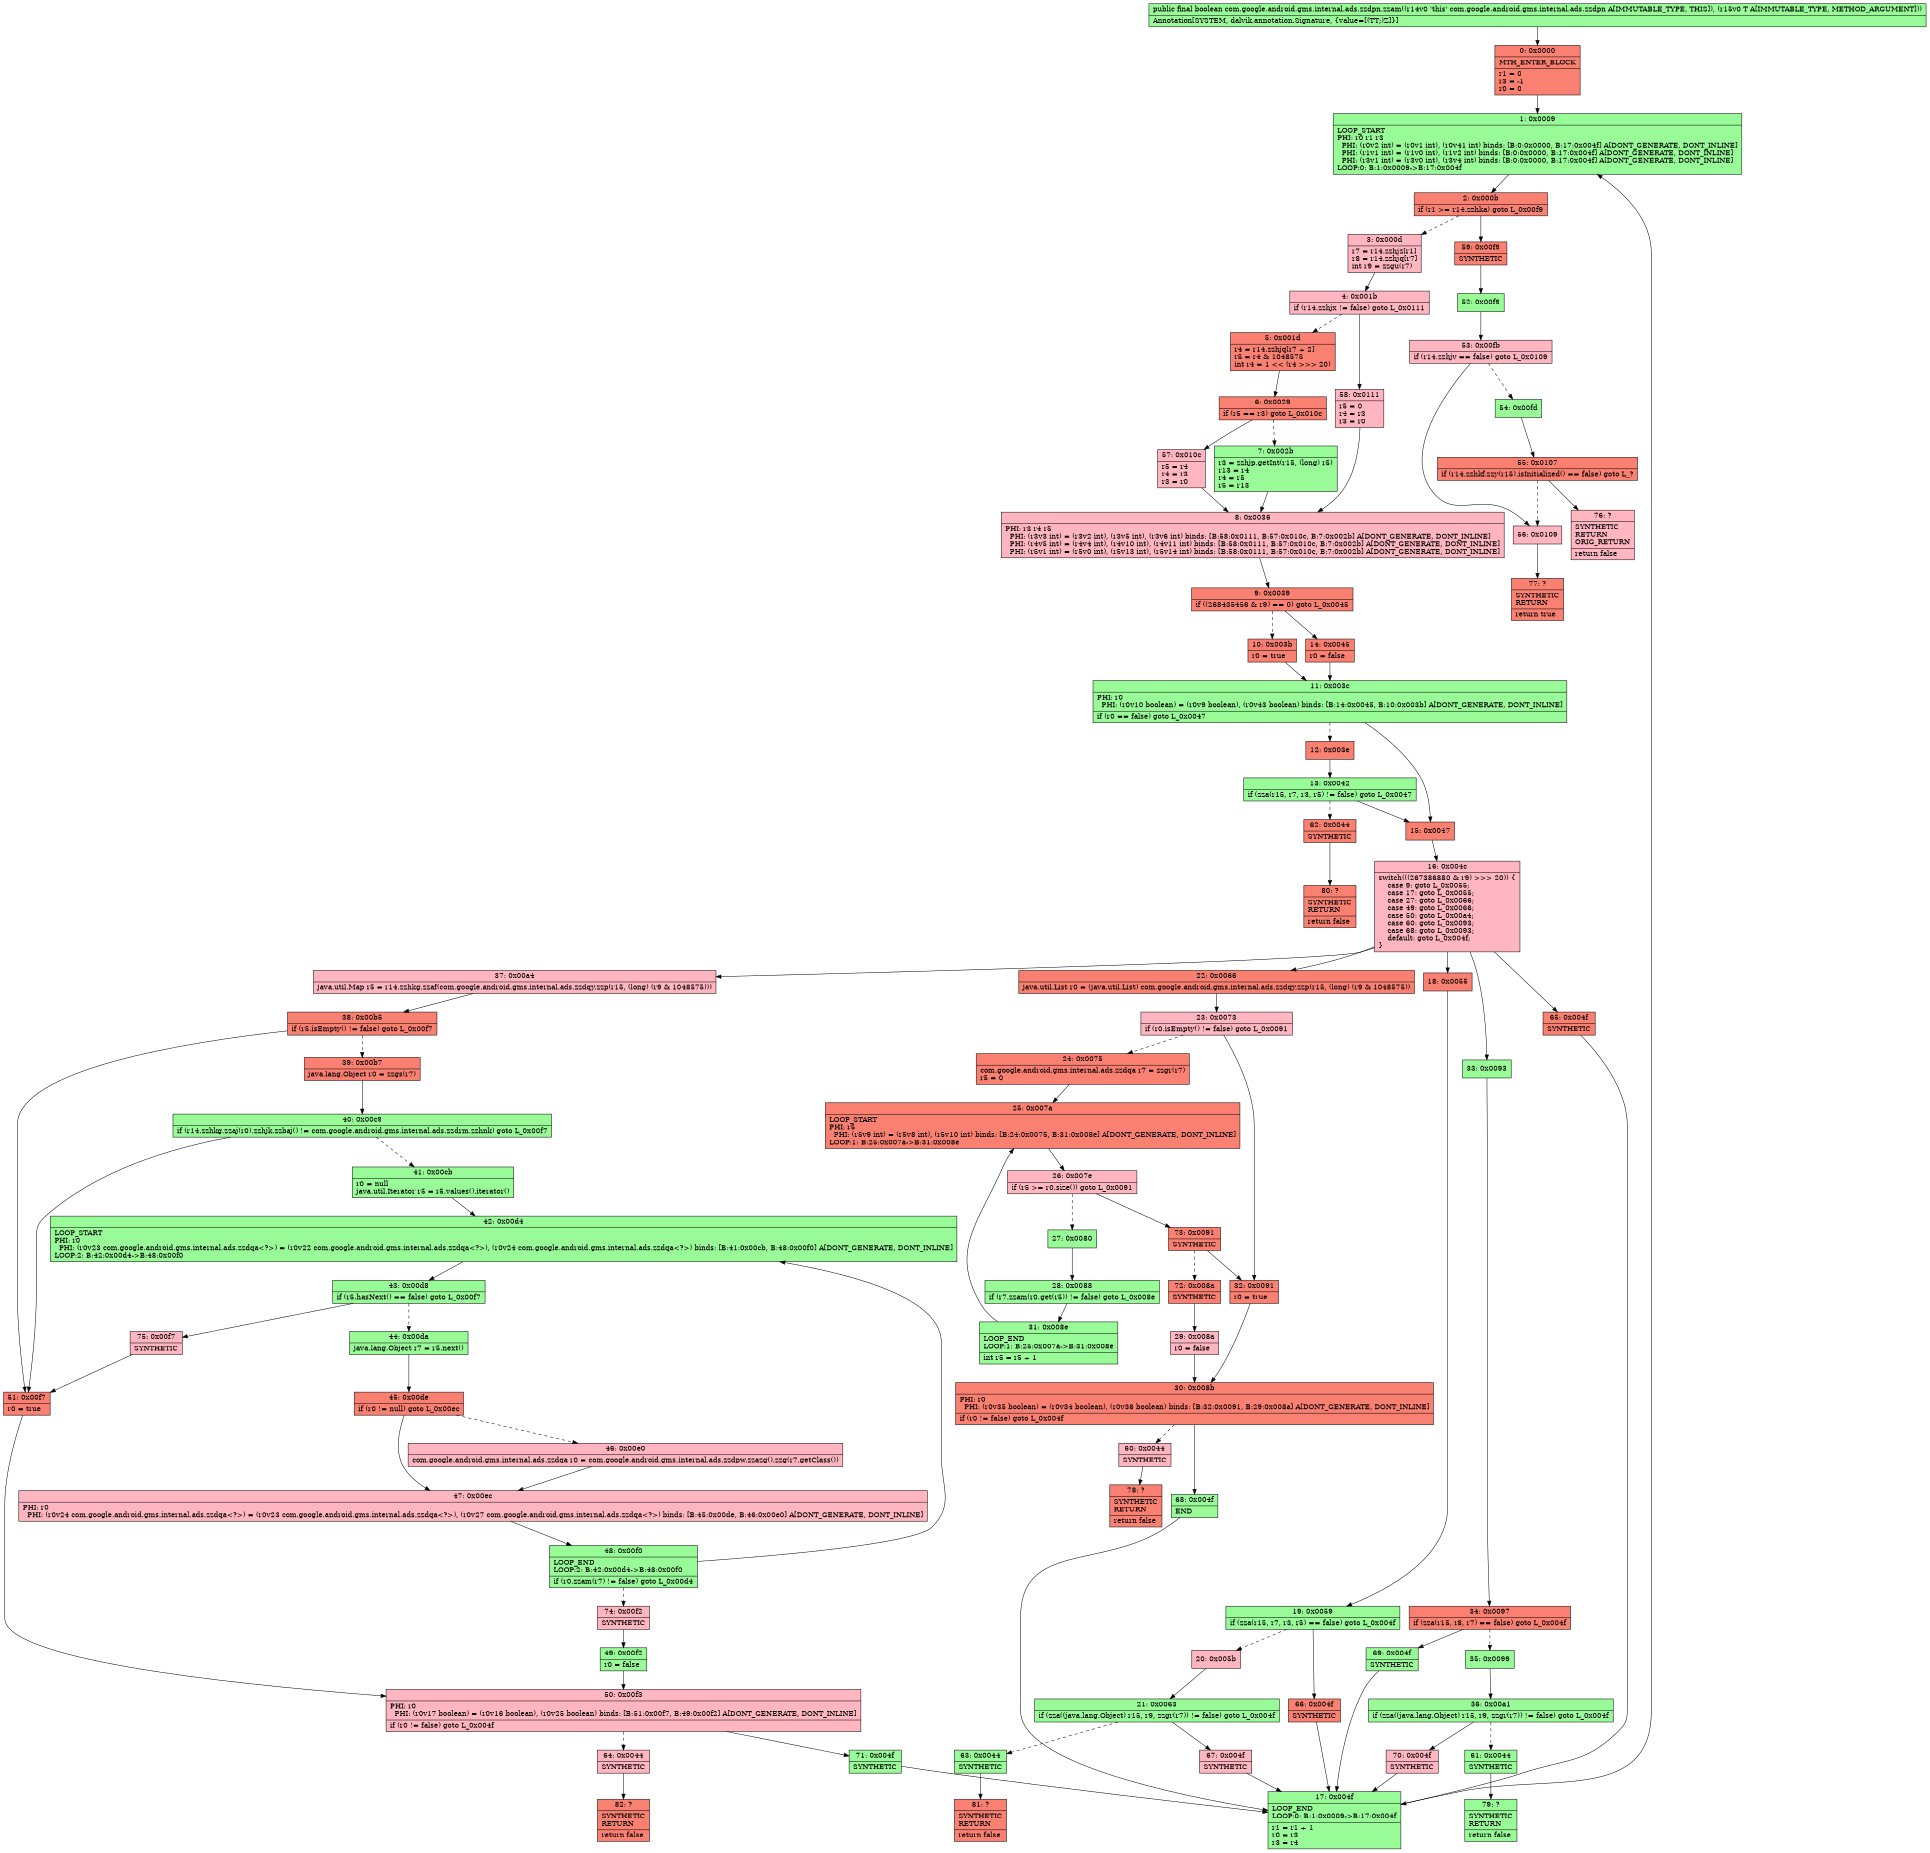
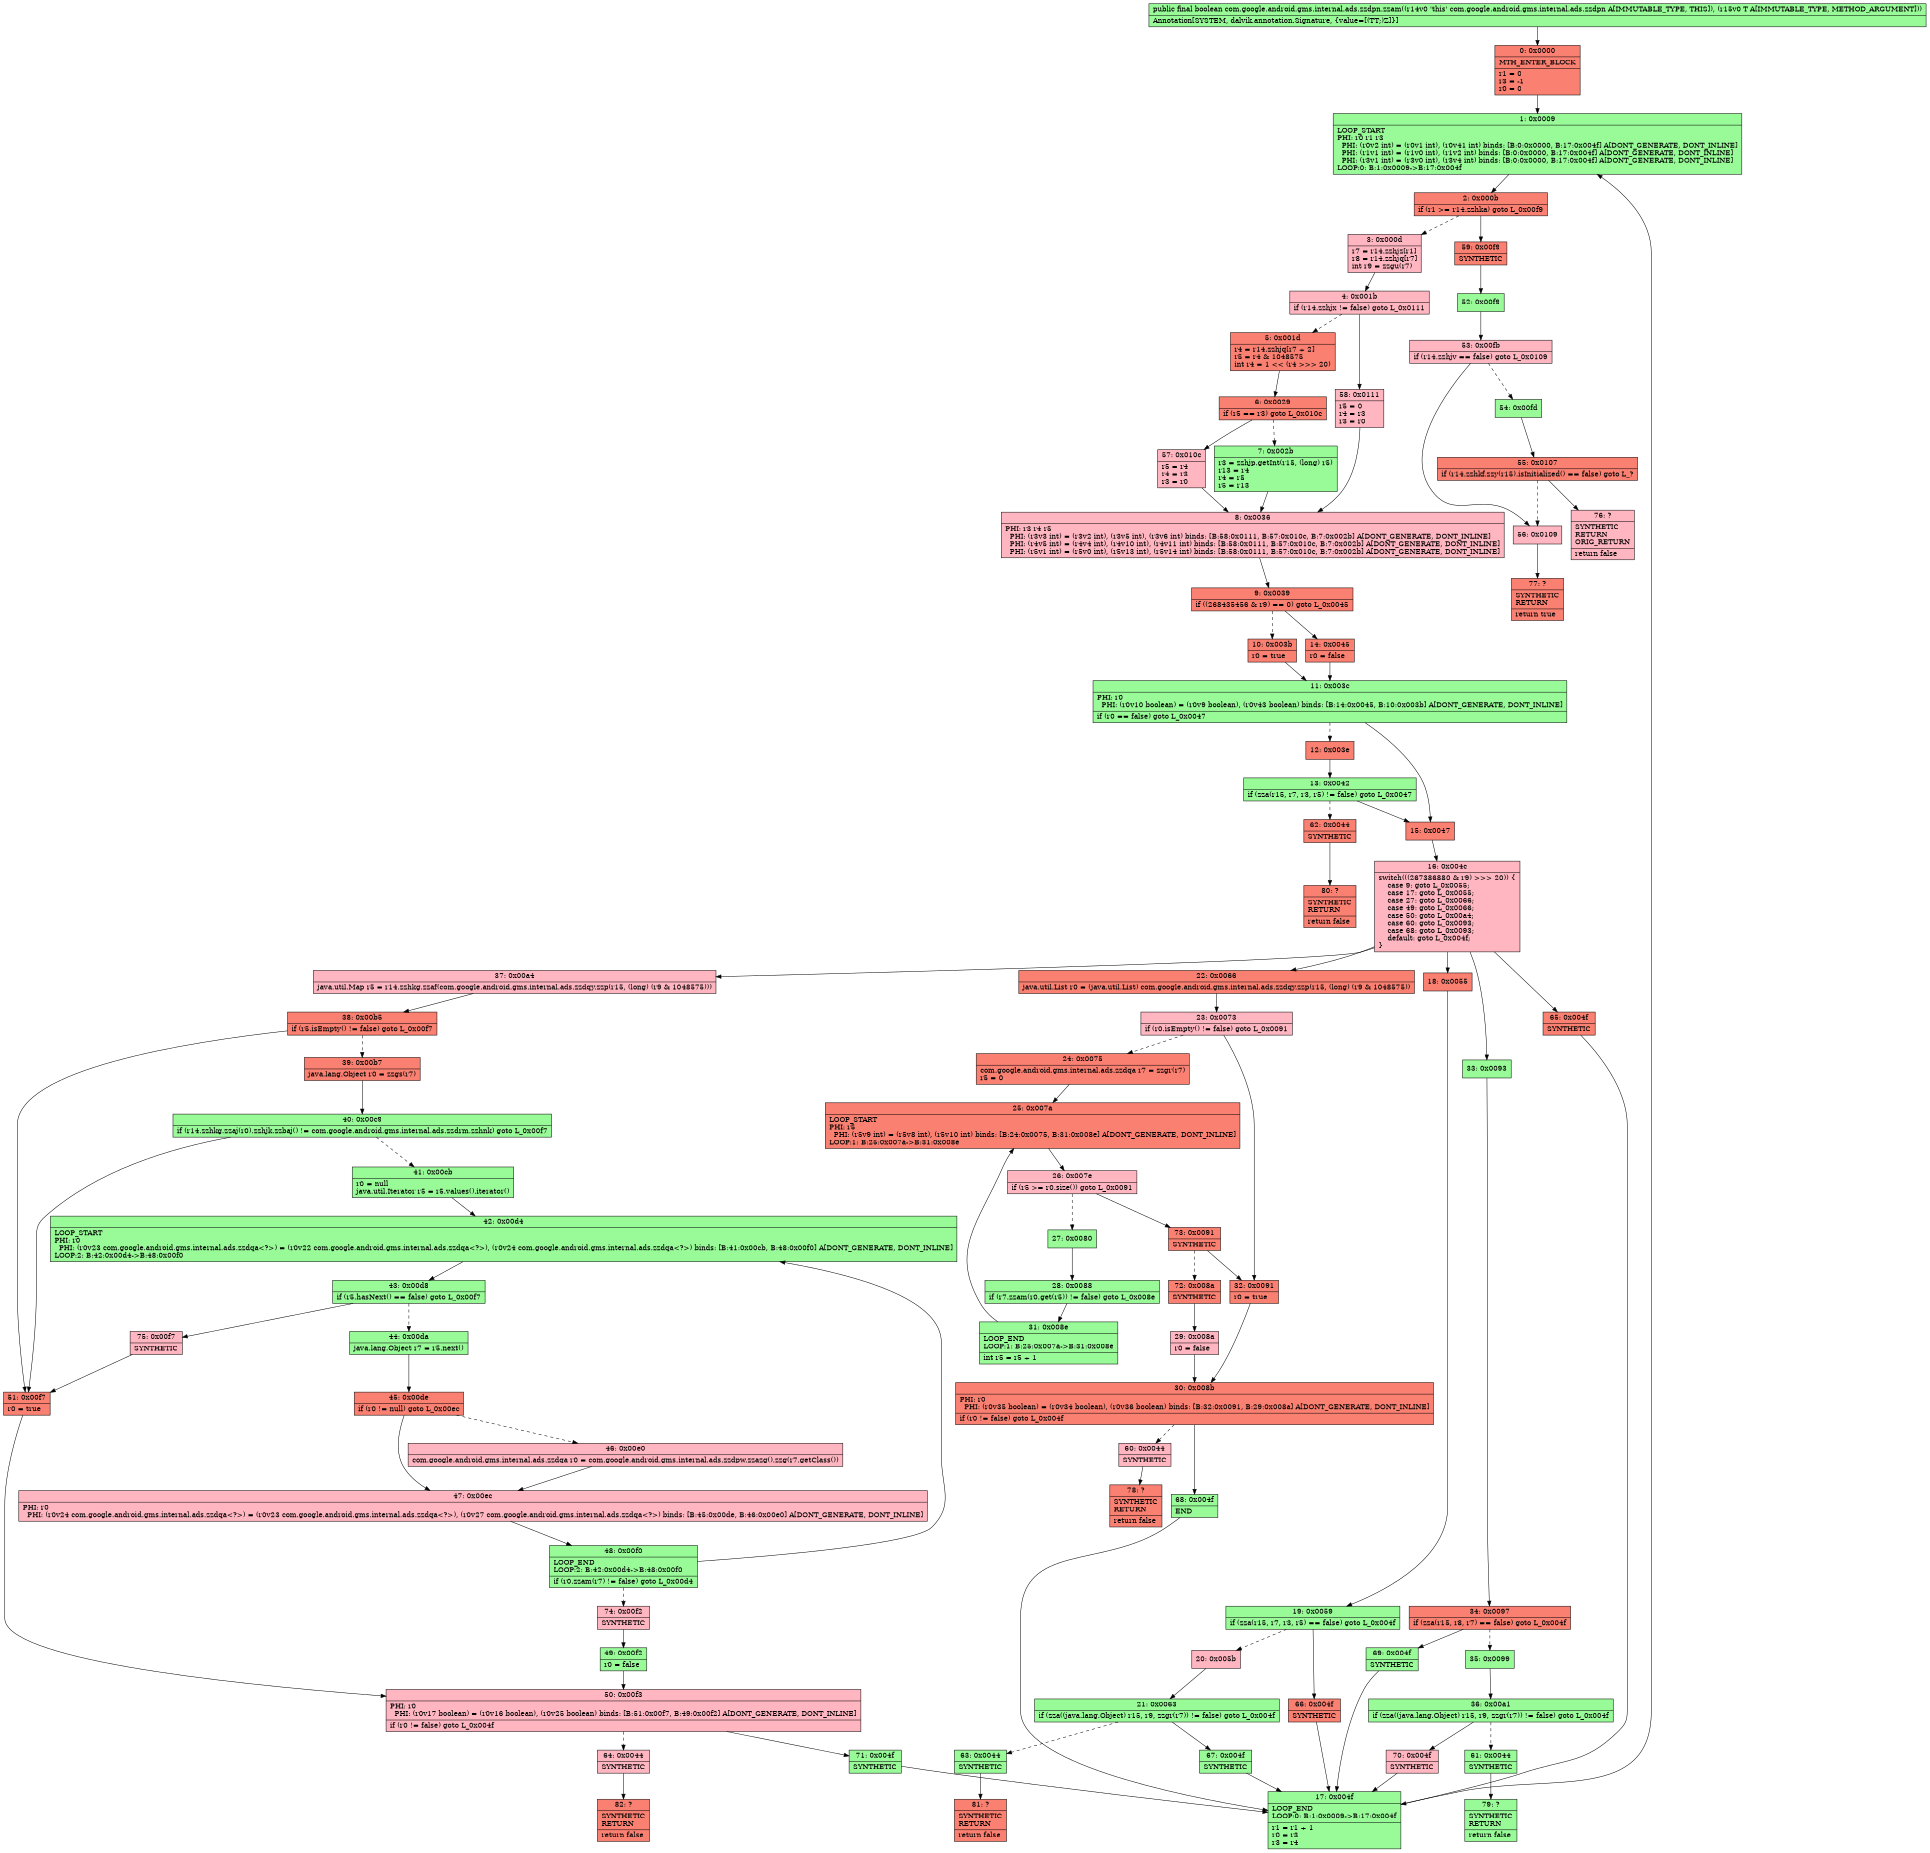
(1226, 1762) -> (1226, 1762)
